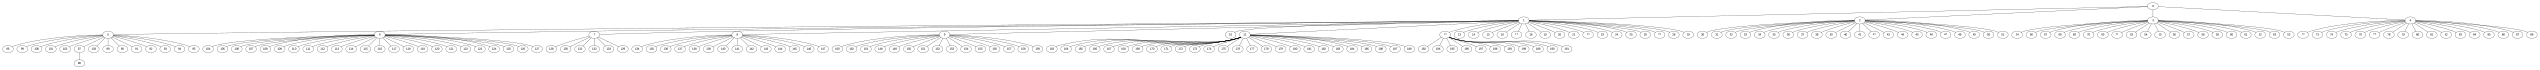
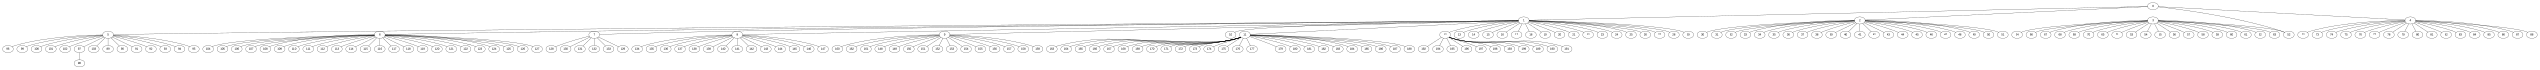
(2153, 13) -> (2222, 16)
(1266, 49) -> none
